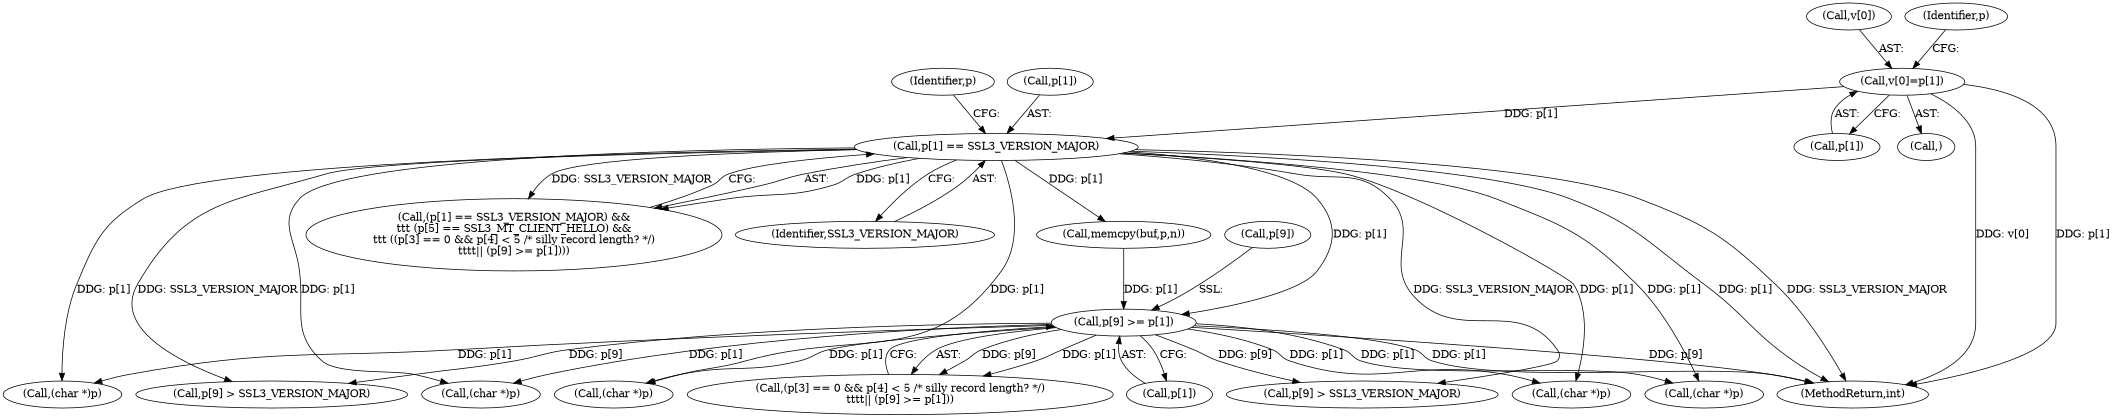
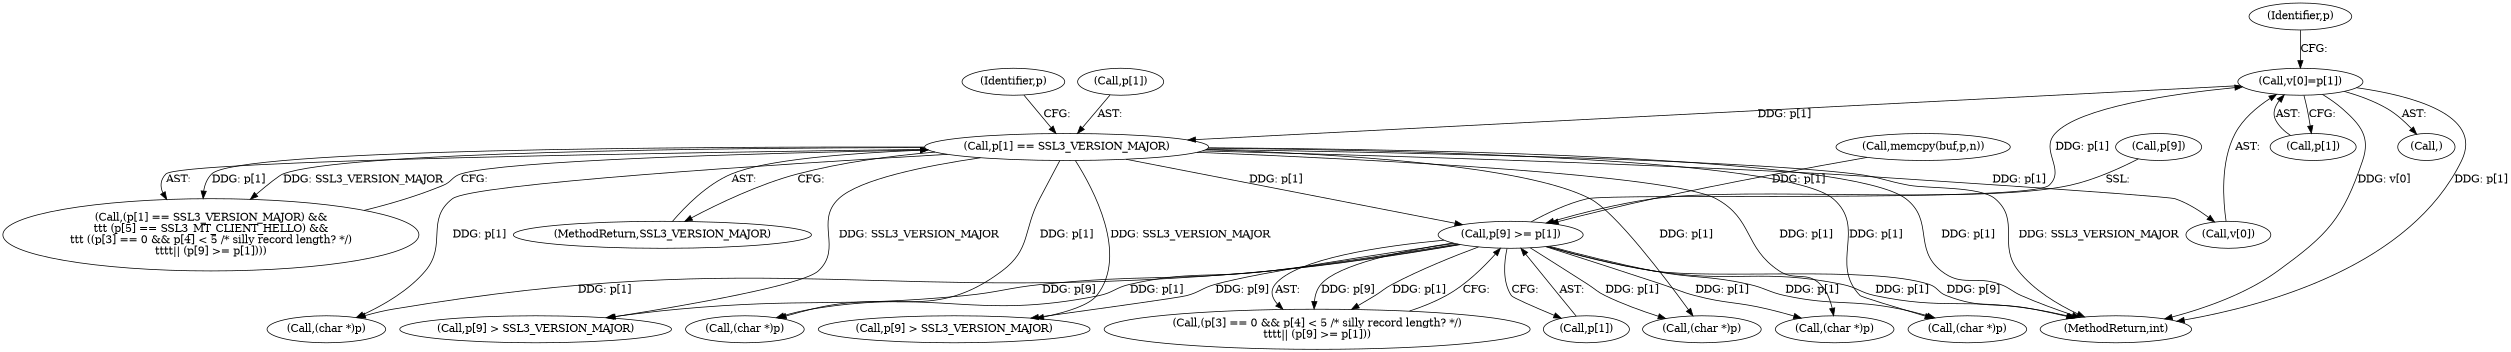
none -> (2055, 174)
(1057, 189) -> (1910, 179)
(865, 235) -> (662, 235)
